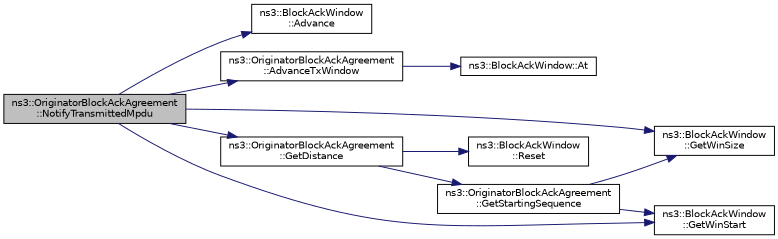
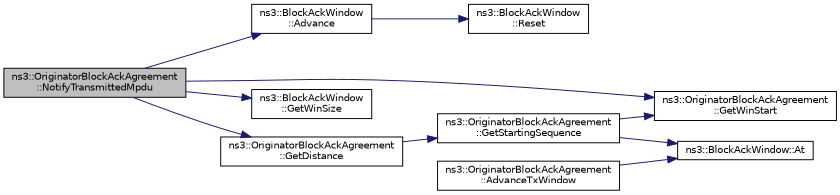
(198, 89) -> none
(431, 152) -> (415, 19)
(629, 173) -> (644, 140)
(714, 220) -> (745, 106)
